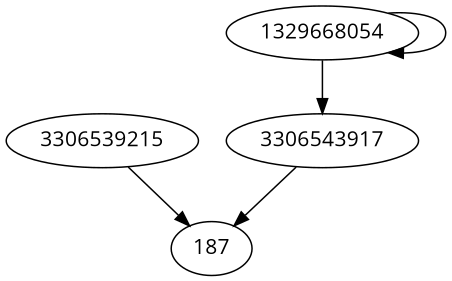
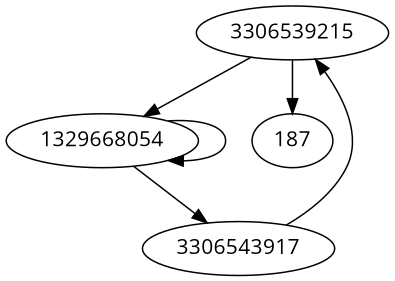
none -> (204, 83)
(271, 191) -> (350, 159)
